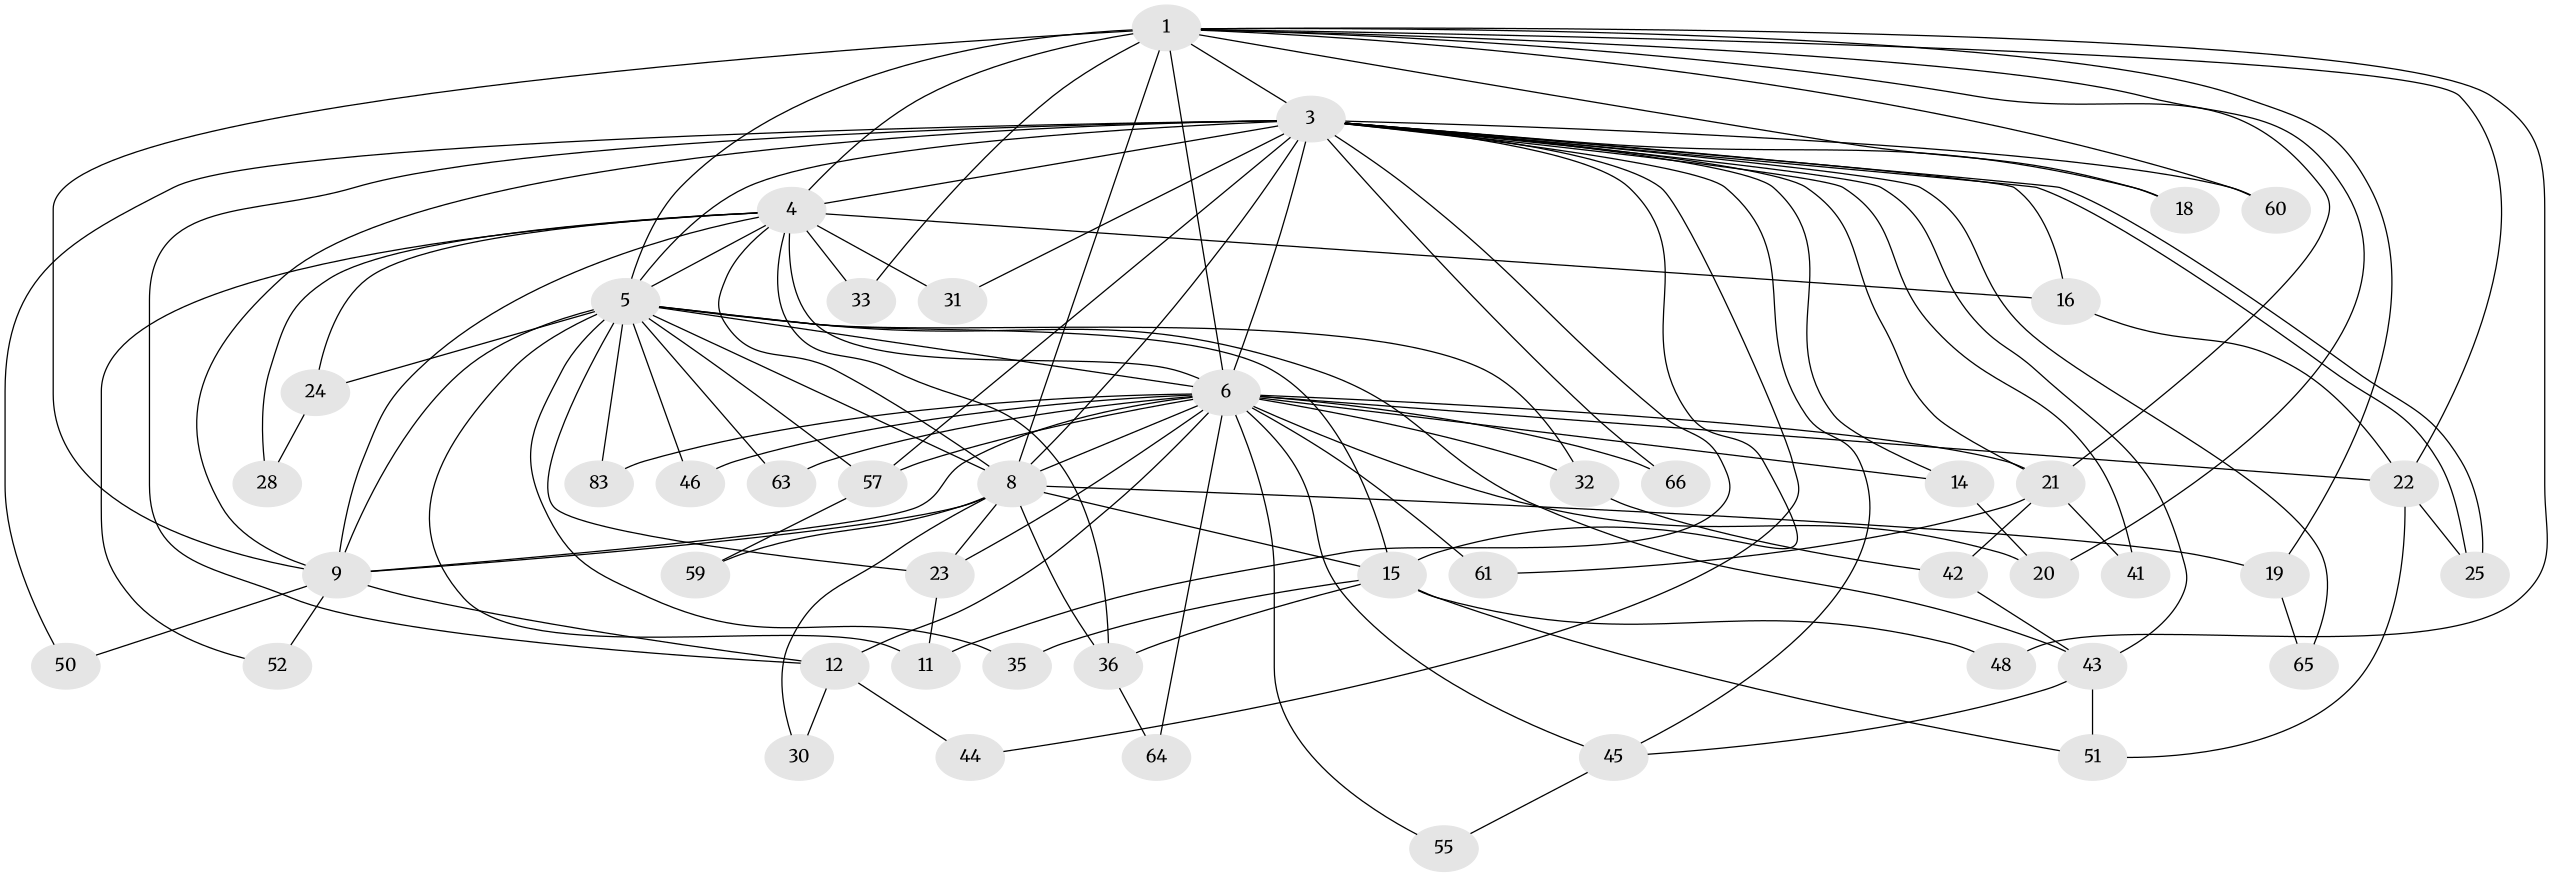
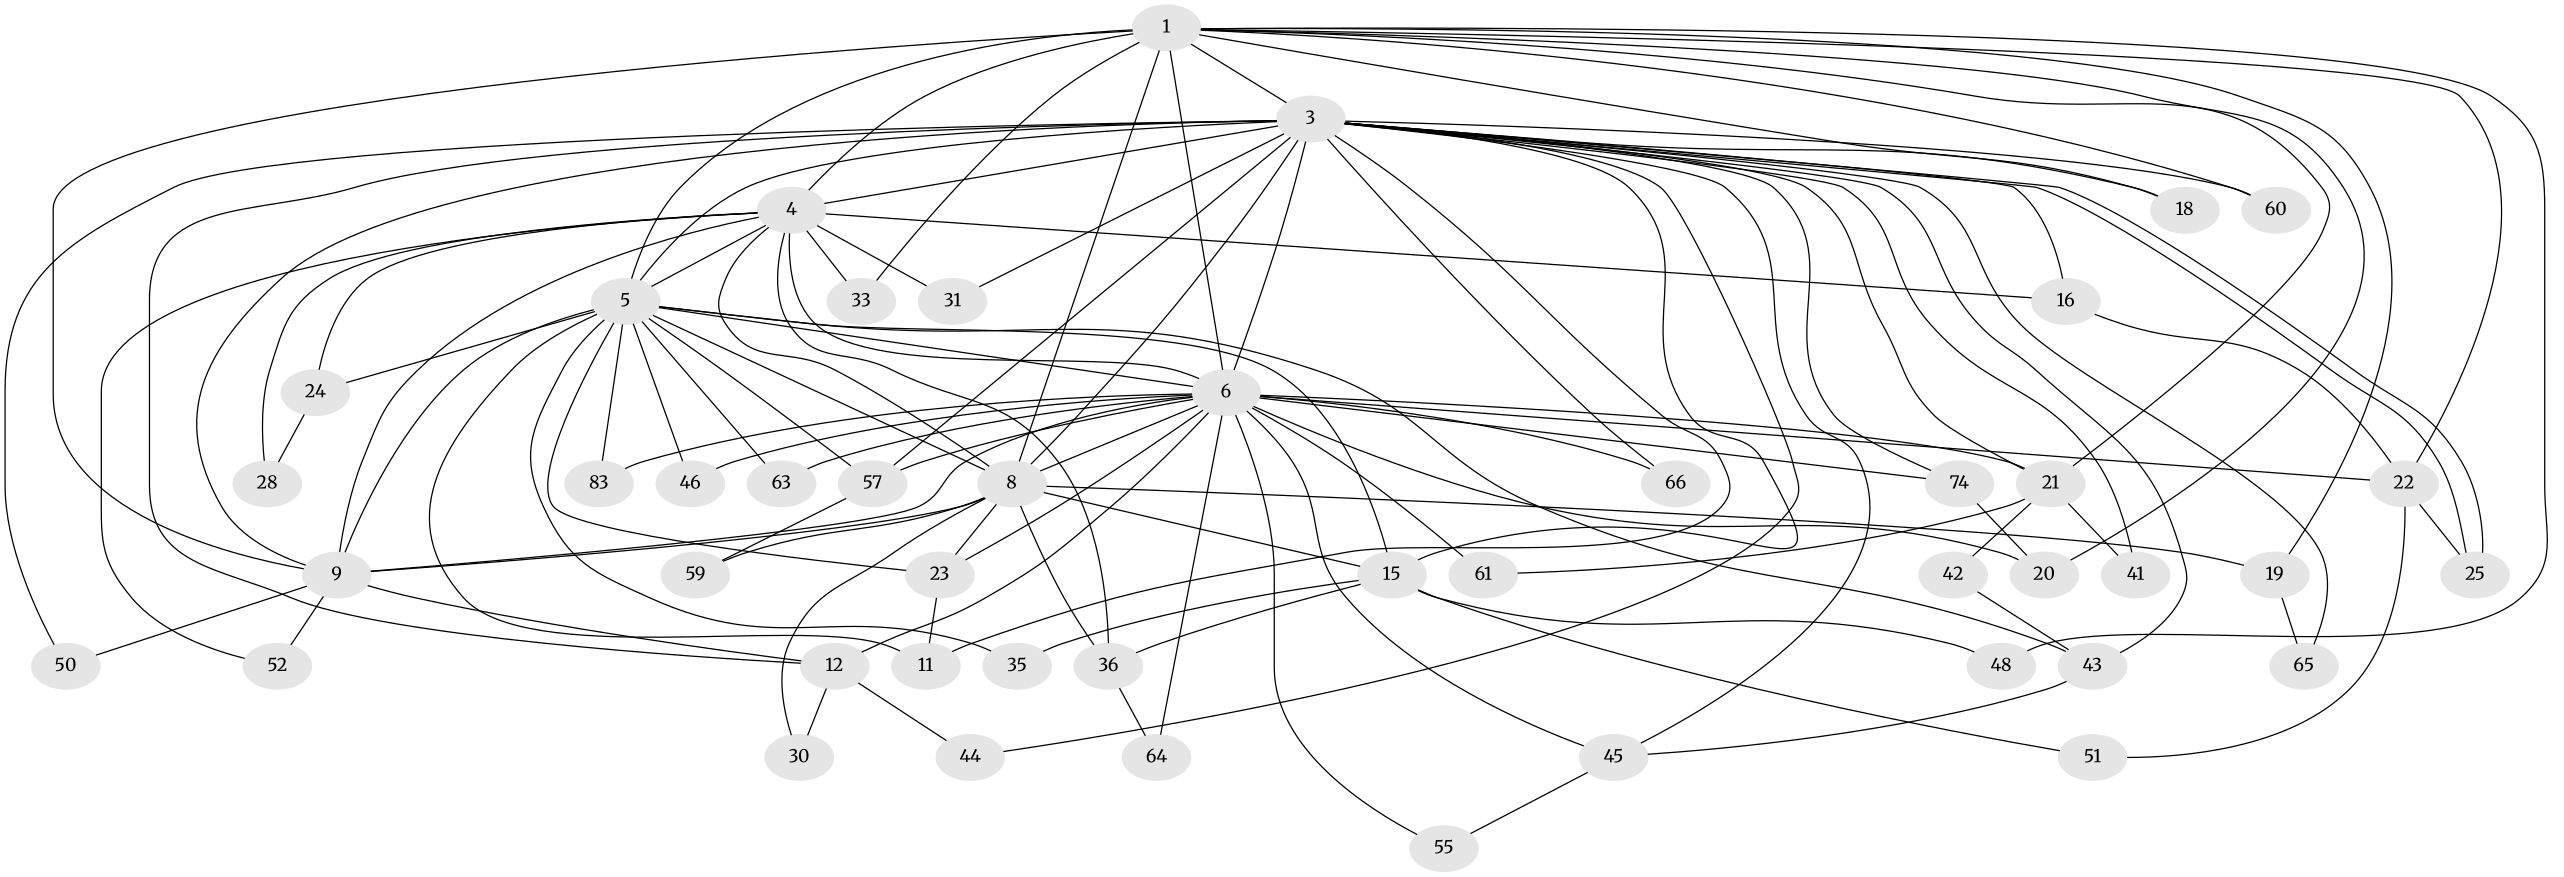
(1585, 484) -> none
(1960, 484) -> (1960, 484)
(2093, 712) -> none
